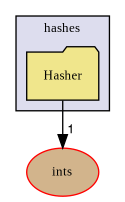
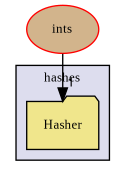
(63, 119) -> (63, 73)
